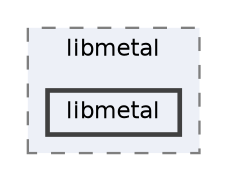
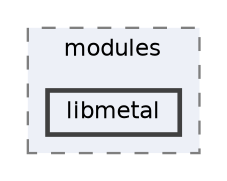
(114, 50) -> (114, 50)
